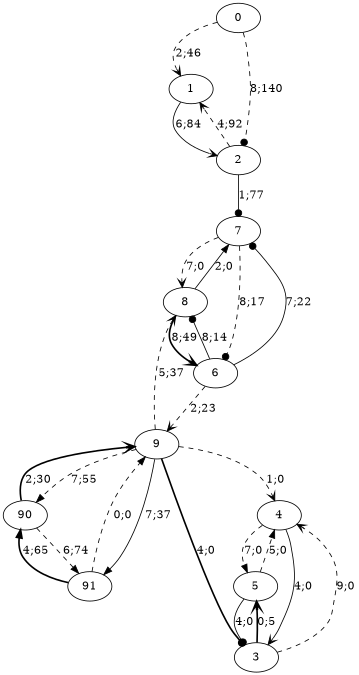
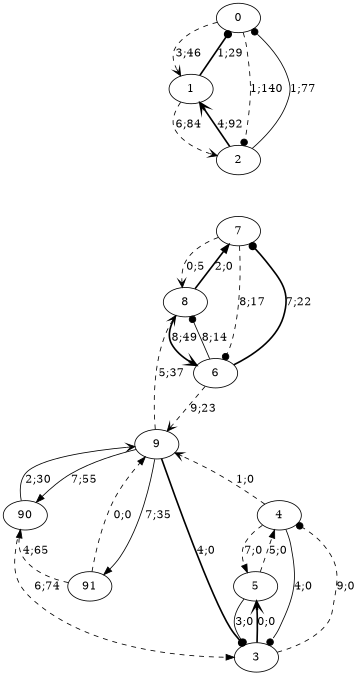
(189, 53) -> (189, 53)
none -> (213, 56)
(267, 89) -> (267, 89)
(217, 128) -> (217, 128)
(179, 135) -> (179, 135)
(238, 192) -> (290, 92)
(196, 267) -> (196, 267)
(209, 270) -> (209, 270)
(284, 313) -> (284, 313)
(203, 409) -> (203, 409)
(60, 458) -> (60, 458)
(231, 459) -> (225, 478)
(86, 466) -> (86, 466)
(158, 515) -> (158, 515)
(55, 548) -> (88, 633)
(35, 569) -> (35, 569)
(294, 585) -> (294, 585)
(334, 599) -> (334, 599)
(245, 622) -> (245, 622)
(267, 622) -> (267, 622)
